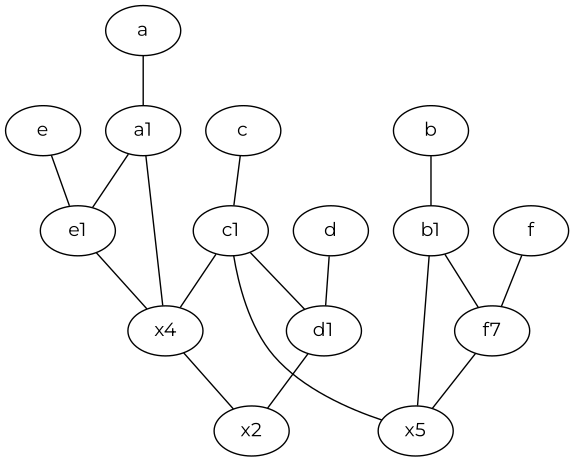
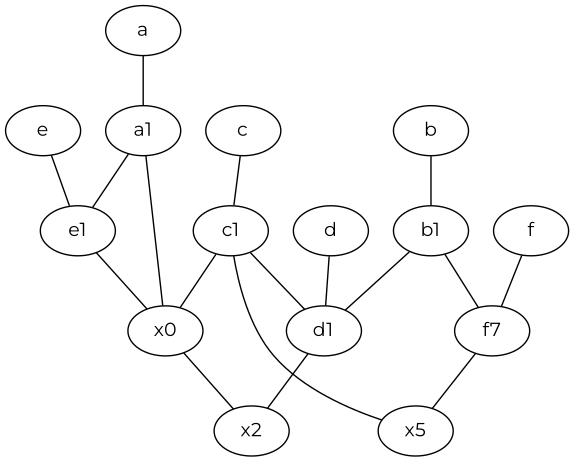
(165, 331) -> (165, 331)
(423, 331) -> (377, 281)
